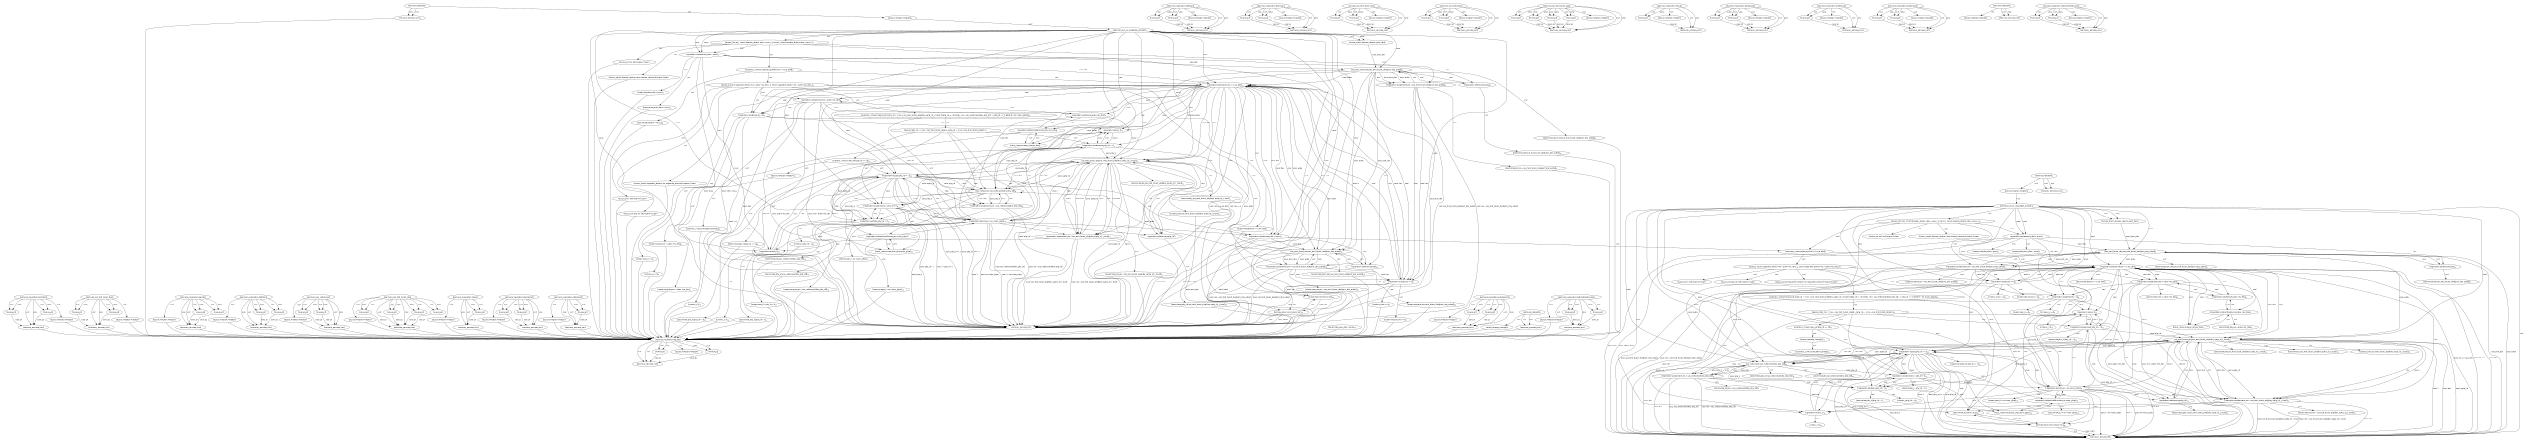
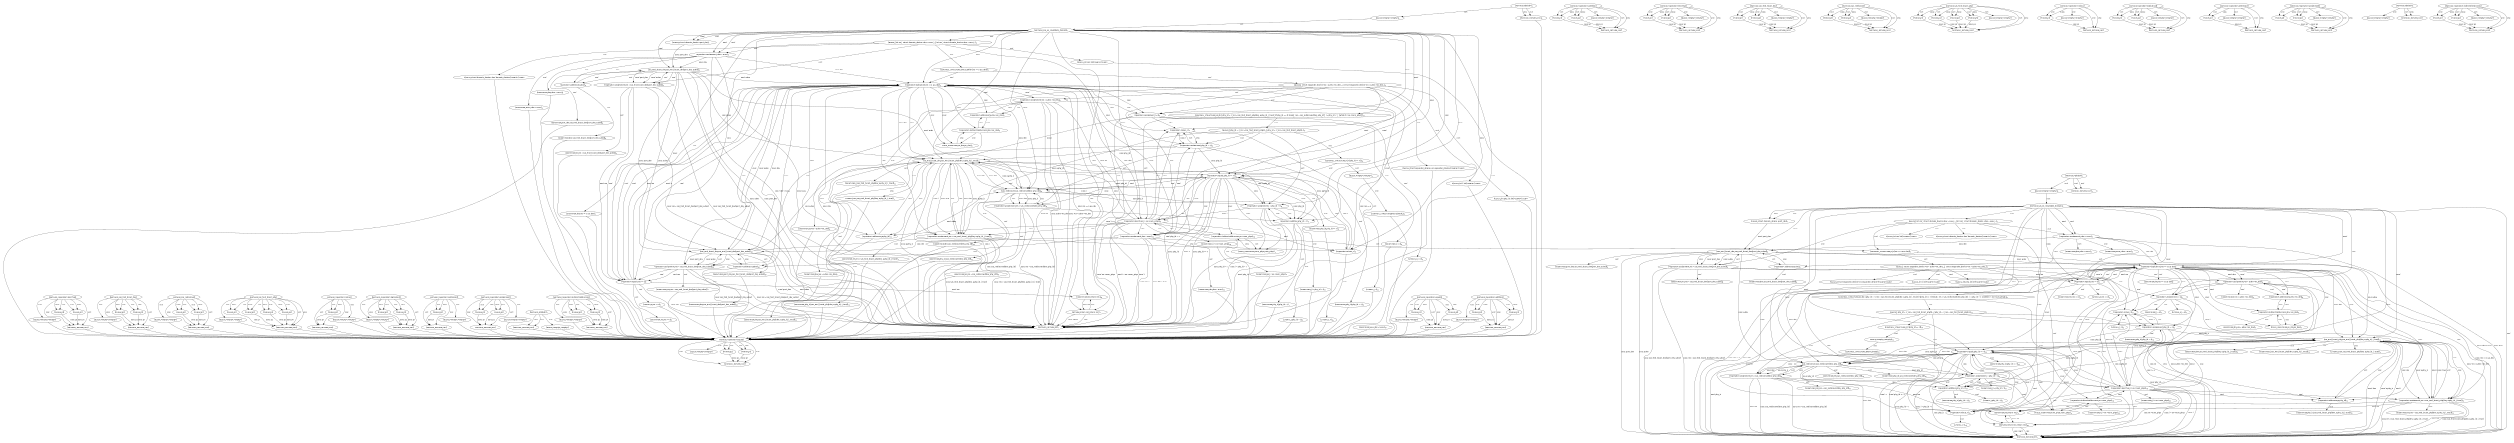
(698, 85) -> (1187, 245)
